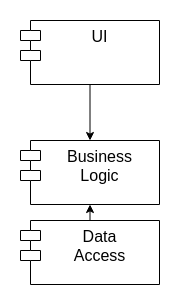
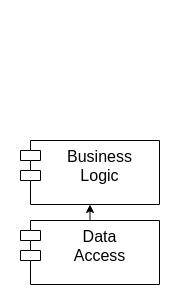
(90, 53) -> none
(90, 109) -> none
